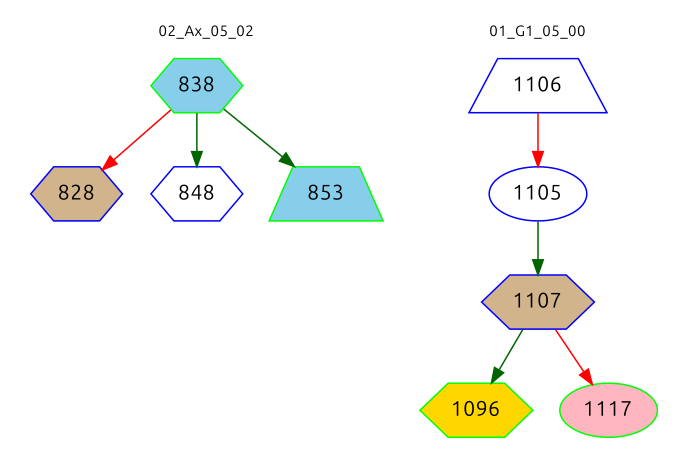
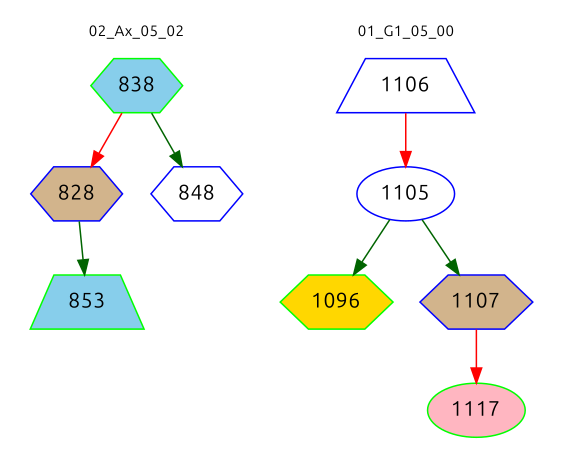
(253, 133) -> (81, 241)
(511, 350) -> (376, 241)
